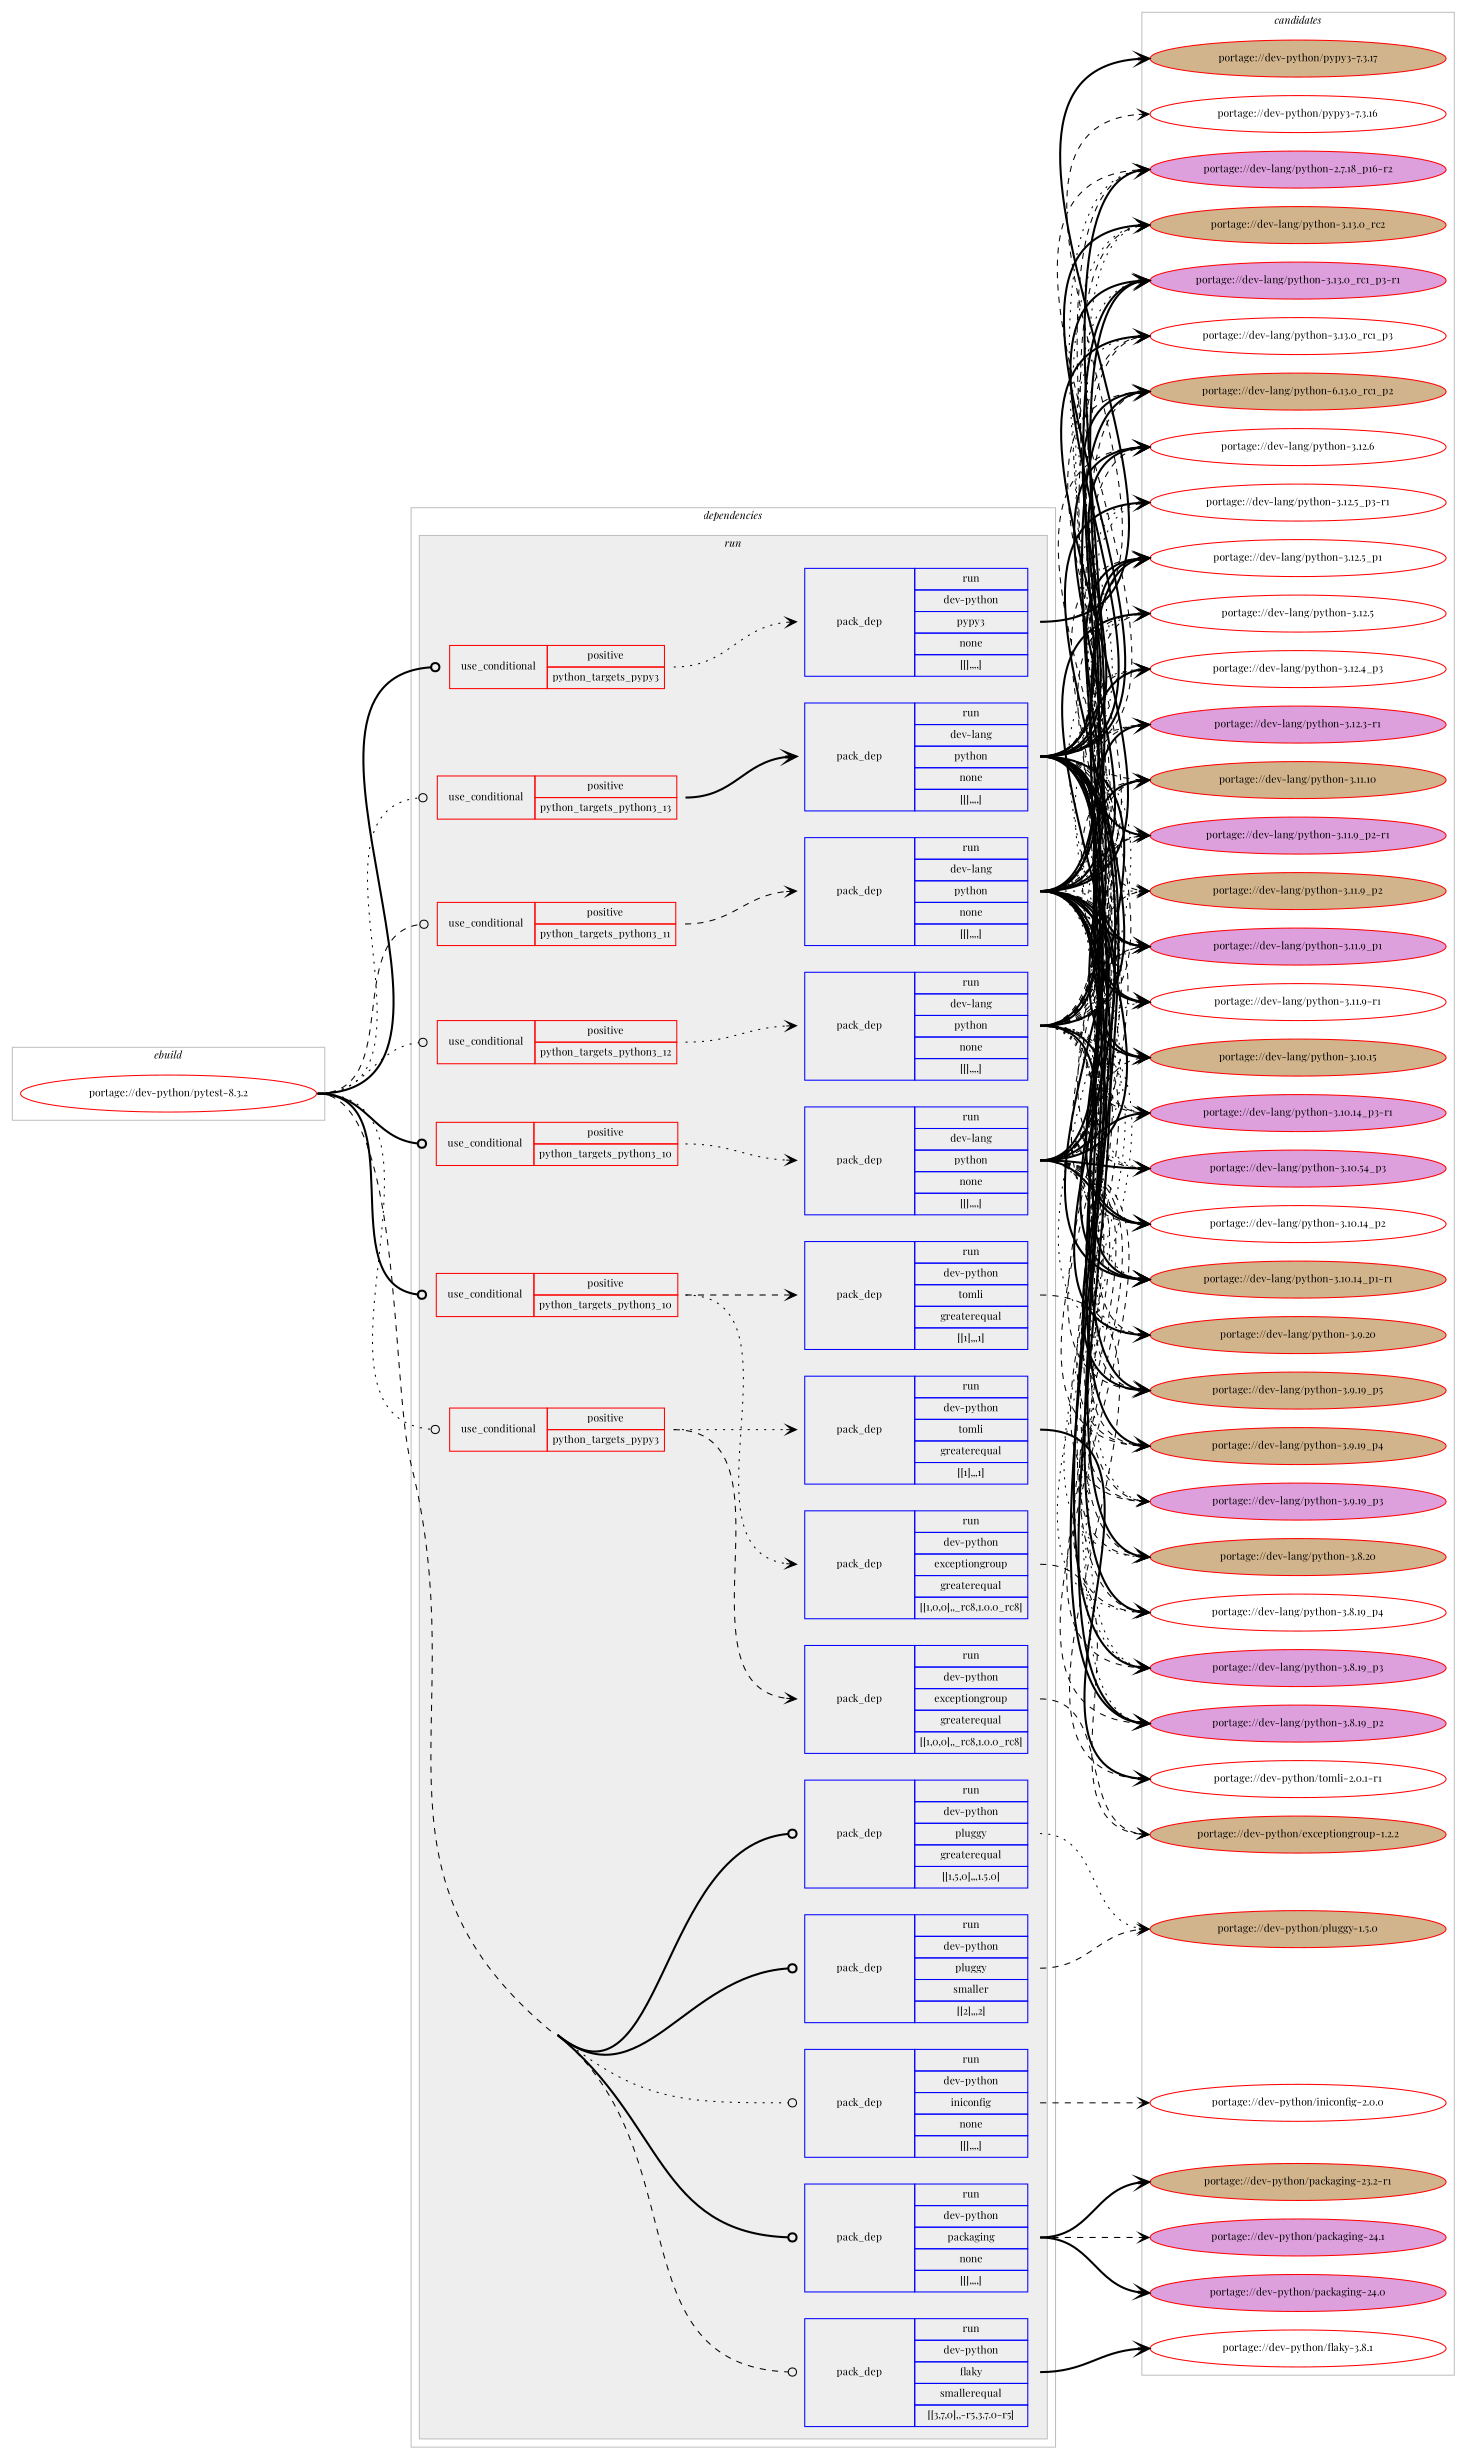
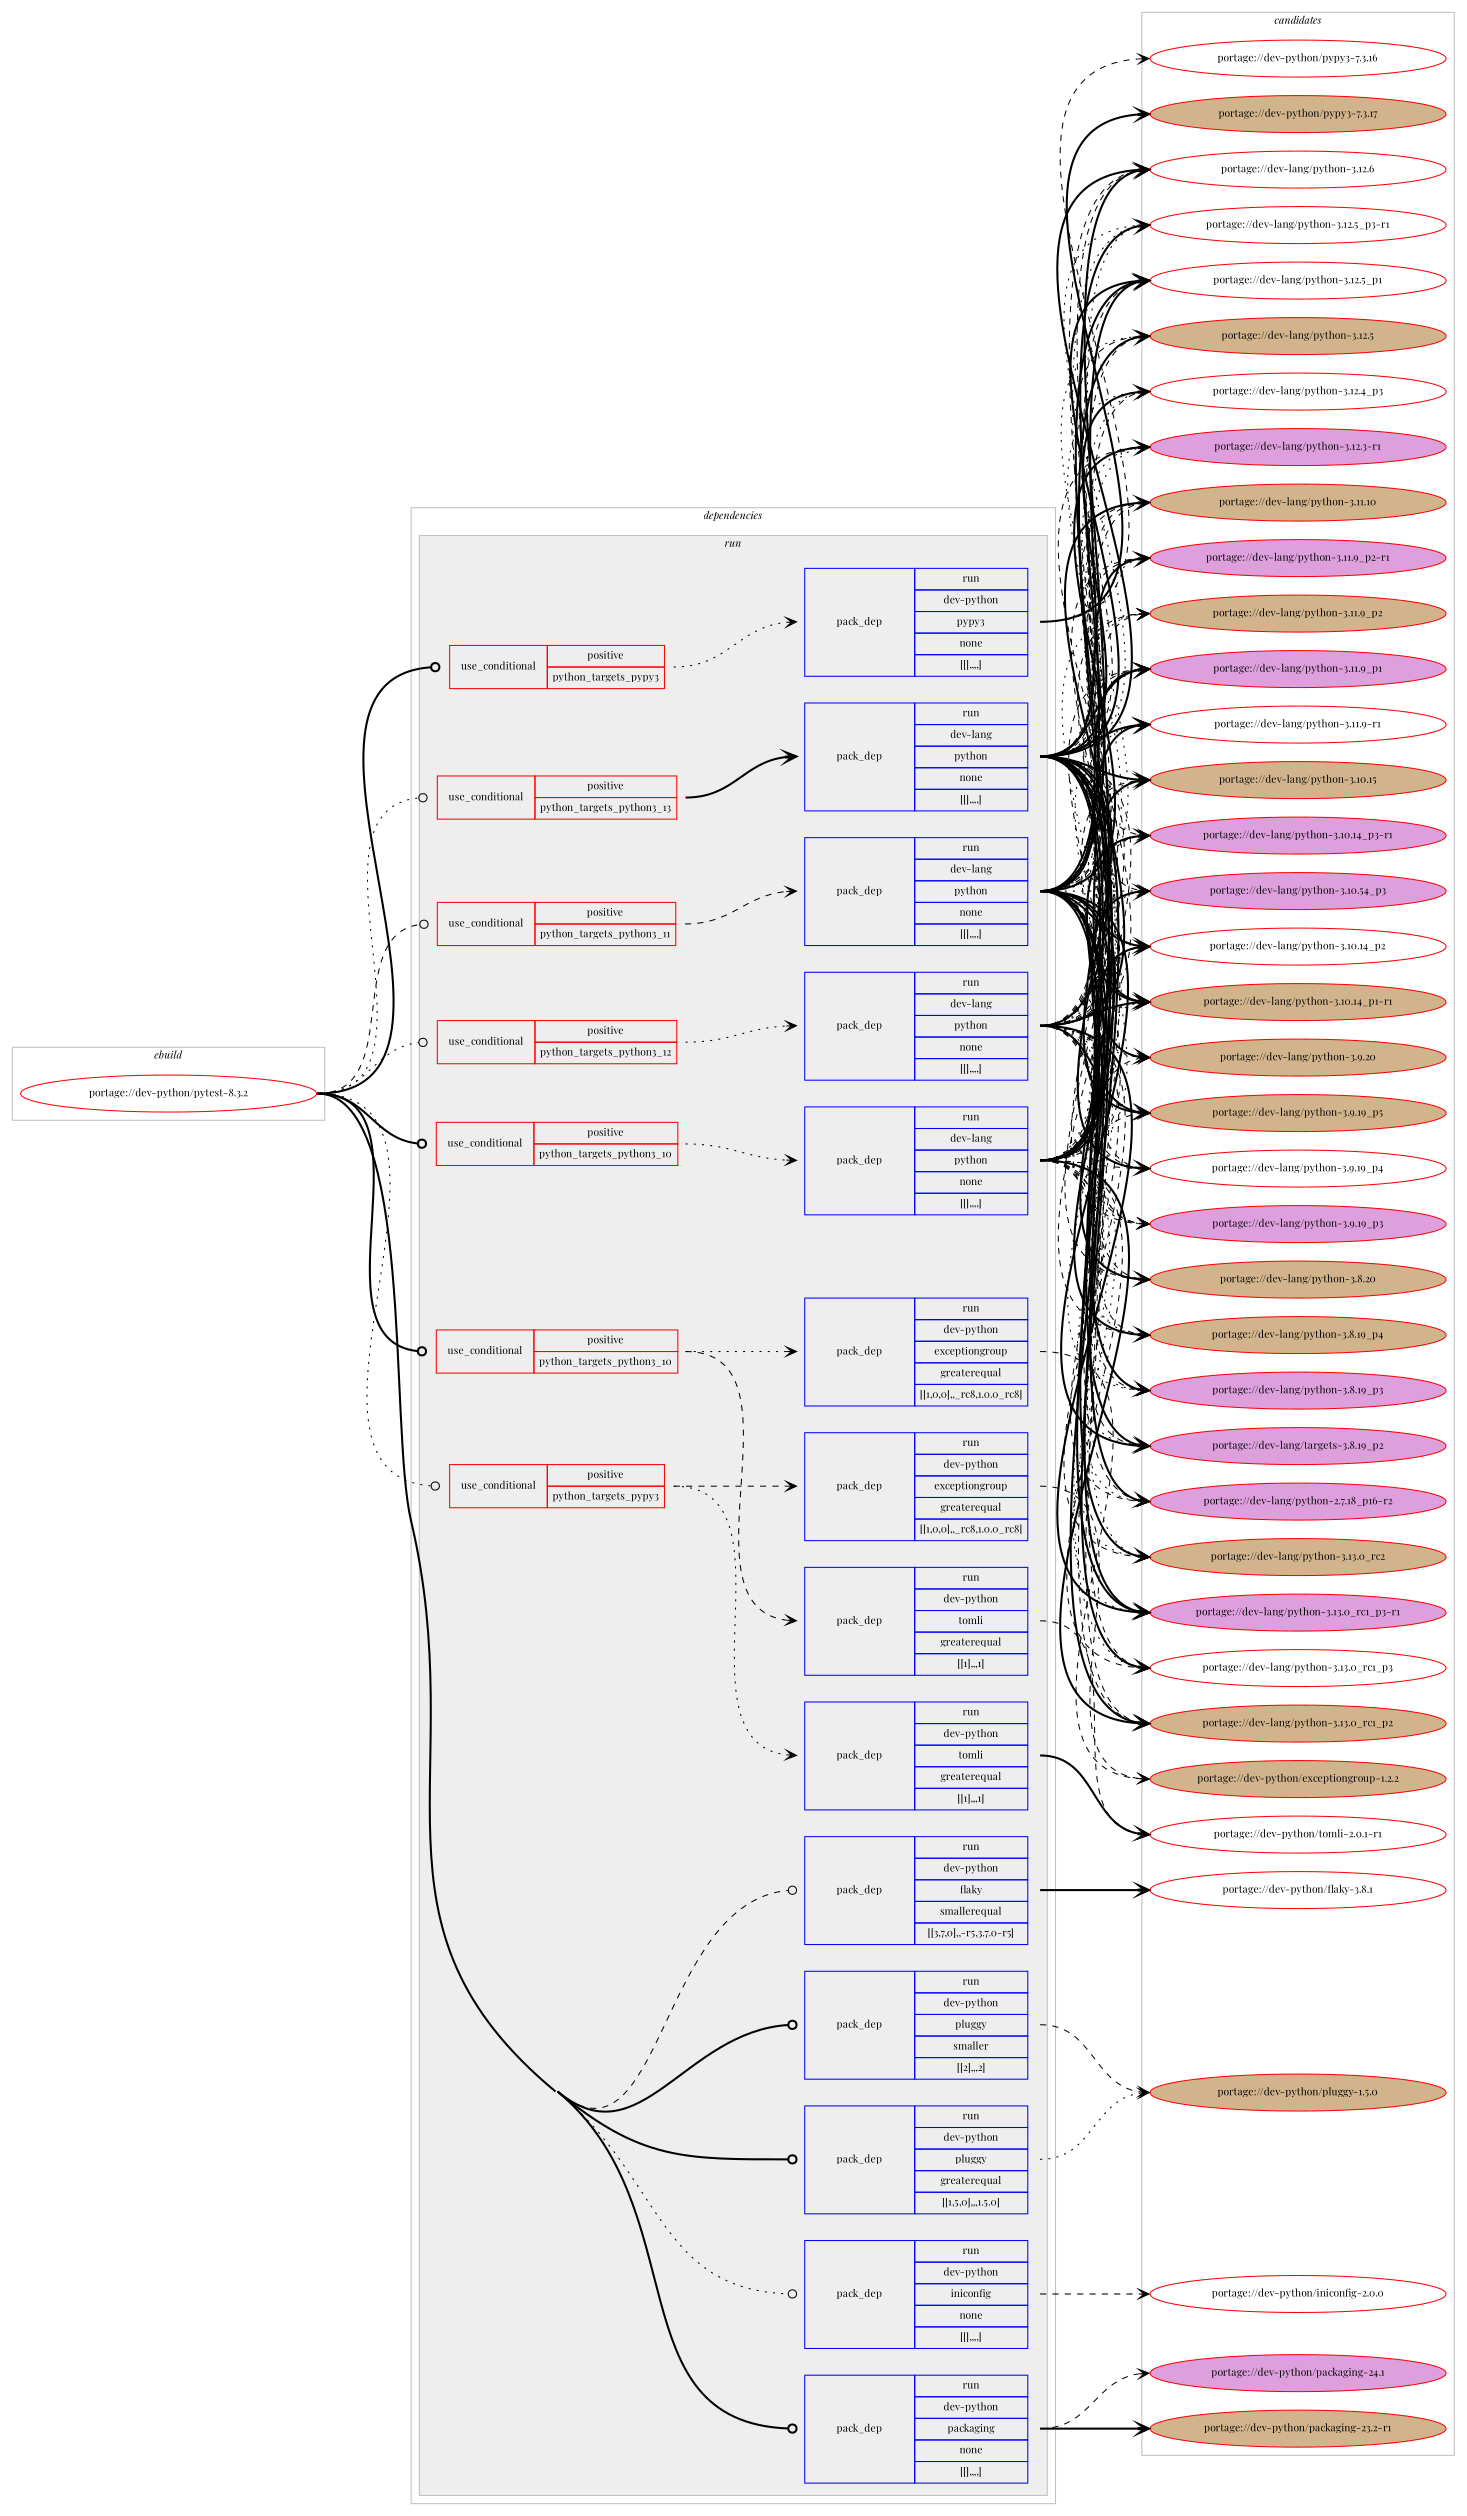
(1298, 392) -> (1298, 1724)
(1298, 614) -> (1298, 336)
(1298, 1446) -> (1298, 1169)
(1298, 1613) -> (1298, 1335)
(1298, 1724) -> (1298, 1446)
(1298, 2293) -> none
